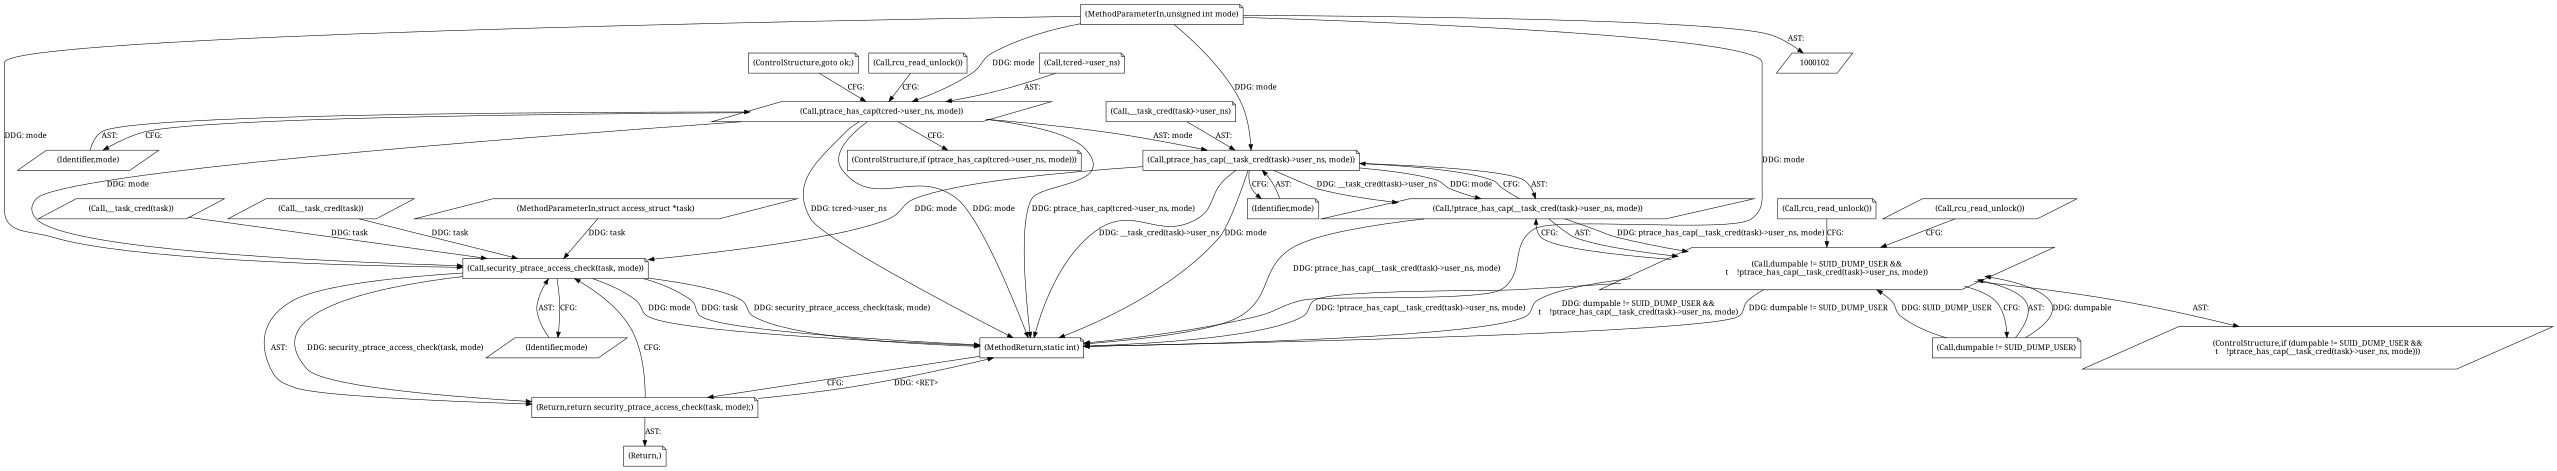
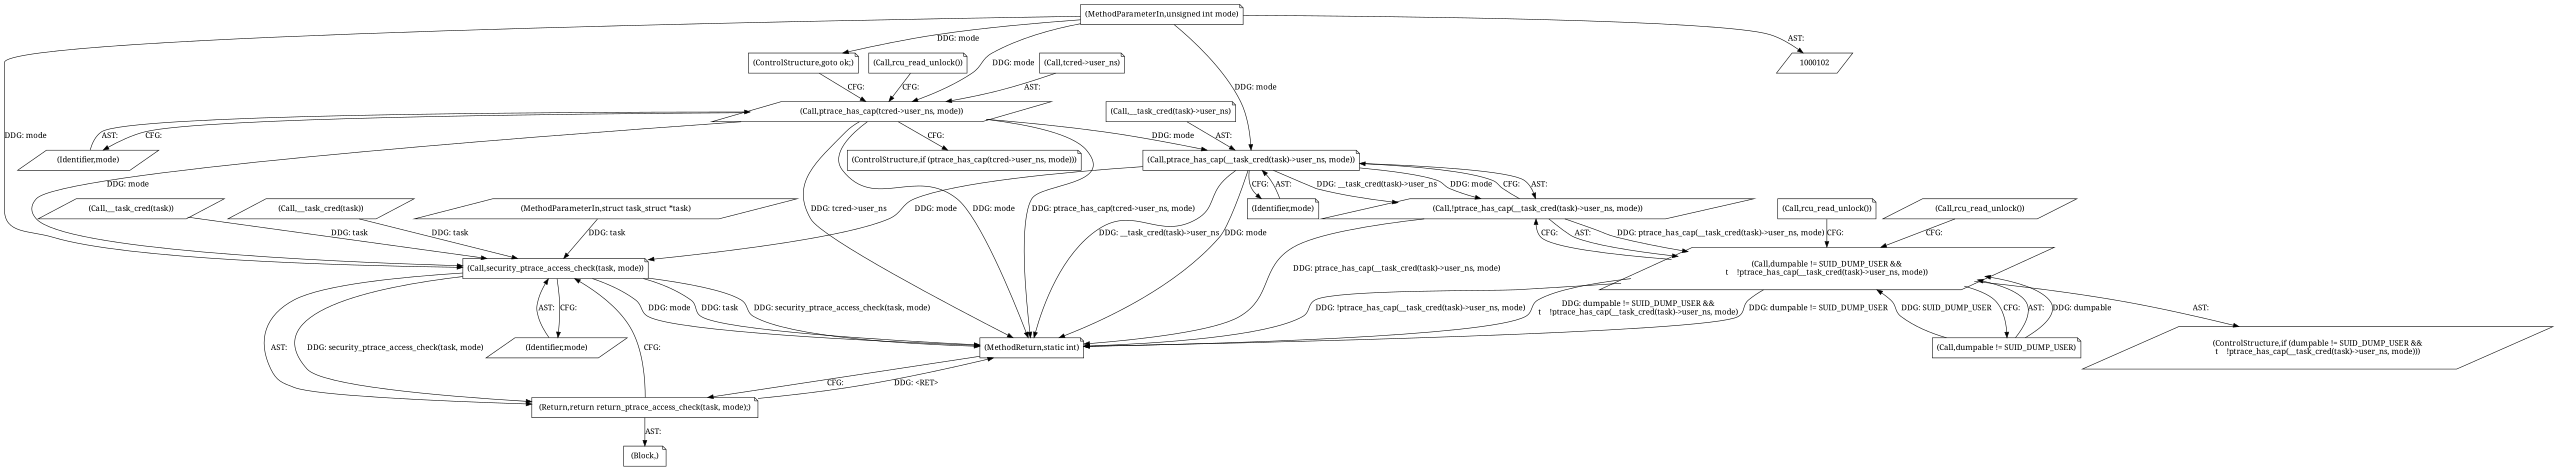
(1173, 136) -> (1173, 136)
(606, 209) -> (606, 209)
(1740, 222) -> (964, 31)
(645, 408) -> (645, 408)
(645, 456) -> (645, 456)
